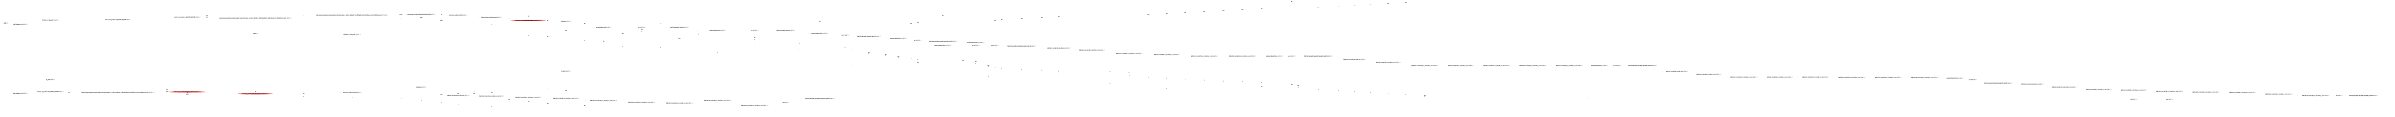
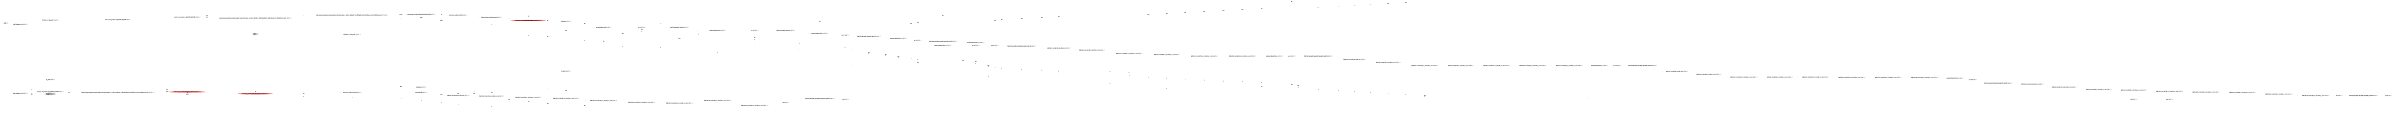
none -> (255, 35)
none -> (50, 93)
none -> (421, 93)
none -> (50, 95)
none -> (2388, 96)
none -> (845, 100)
